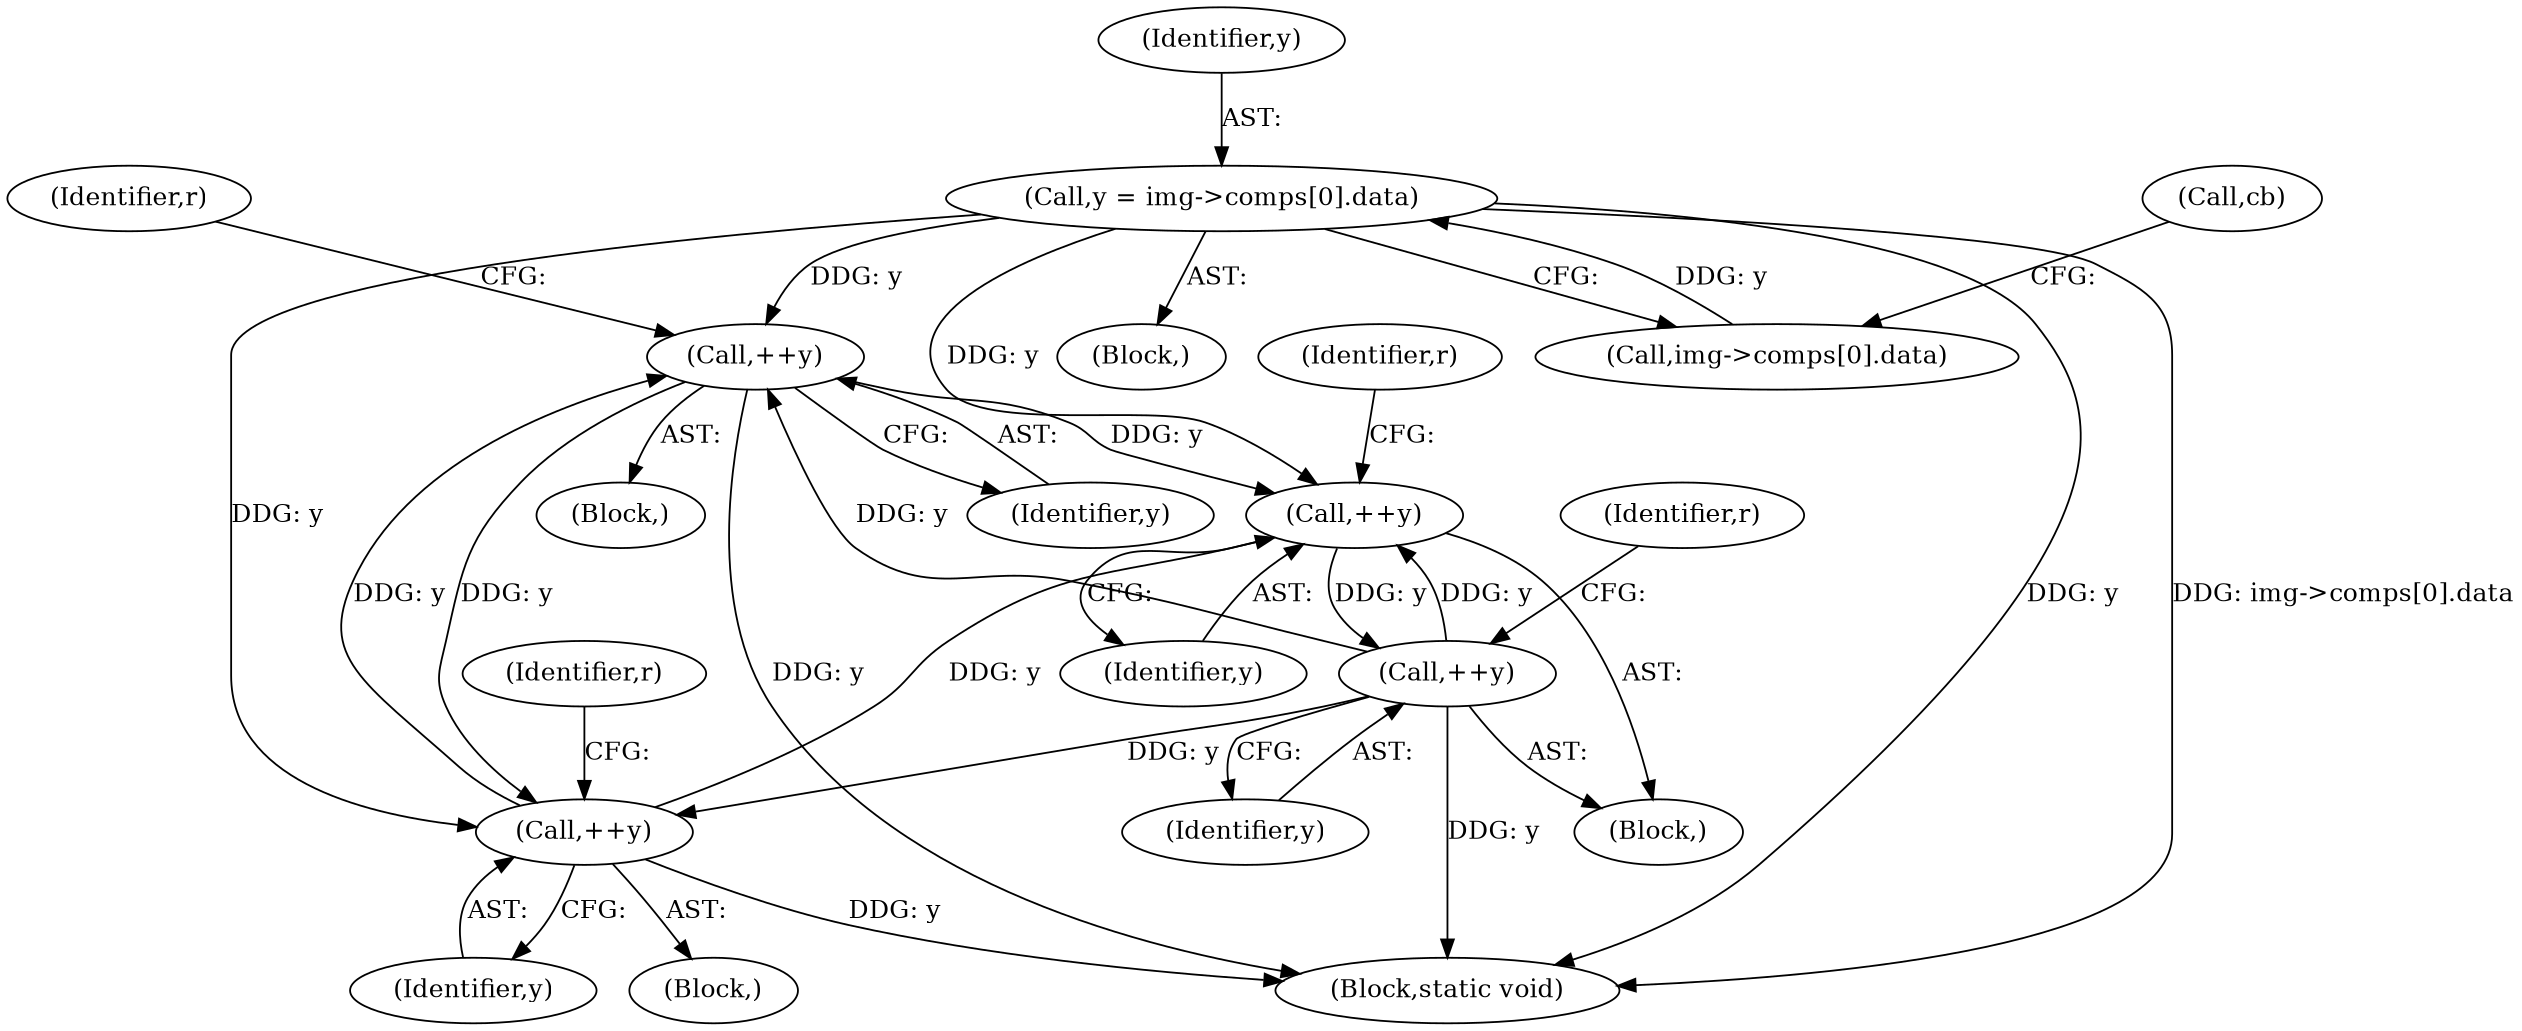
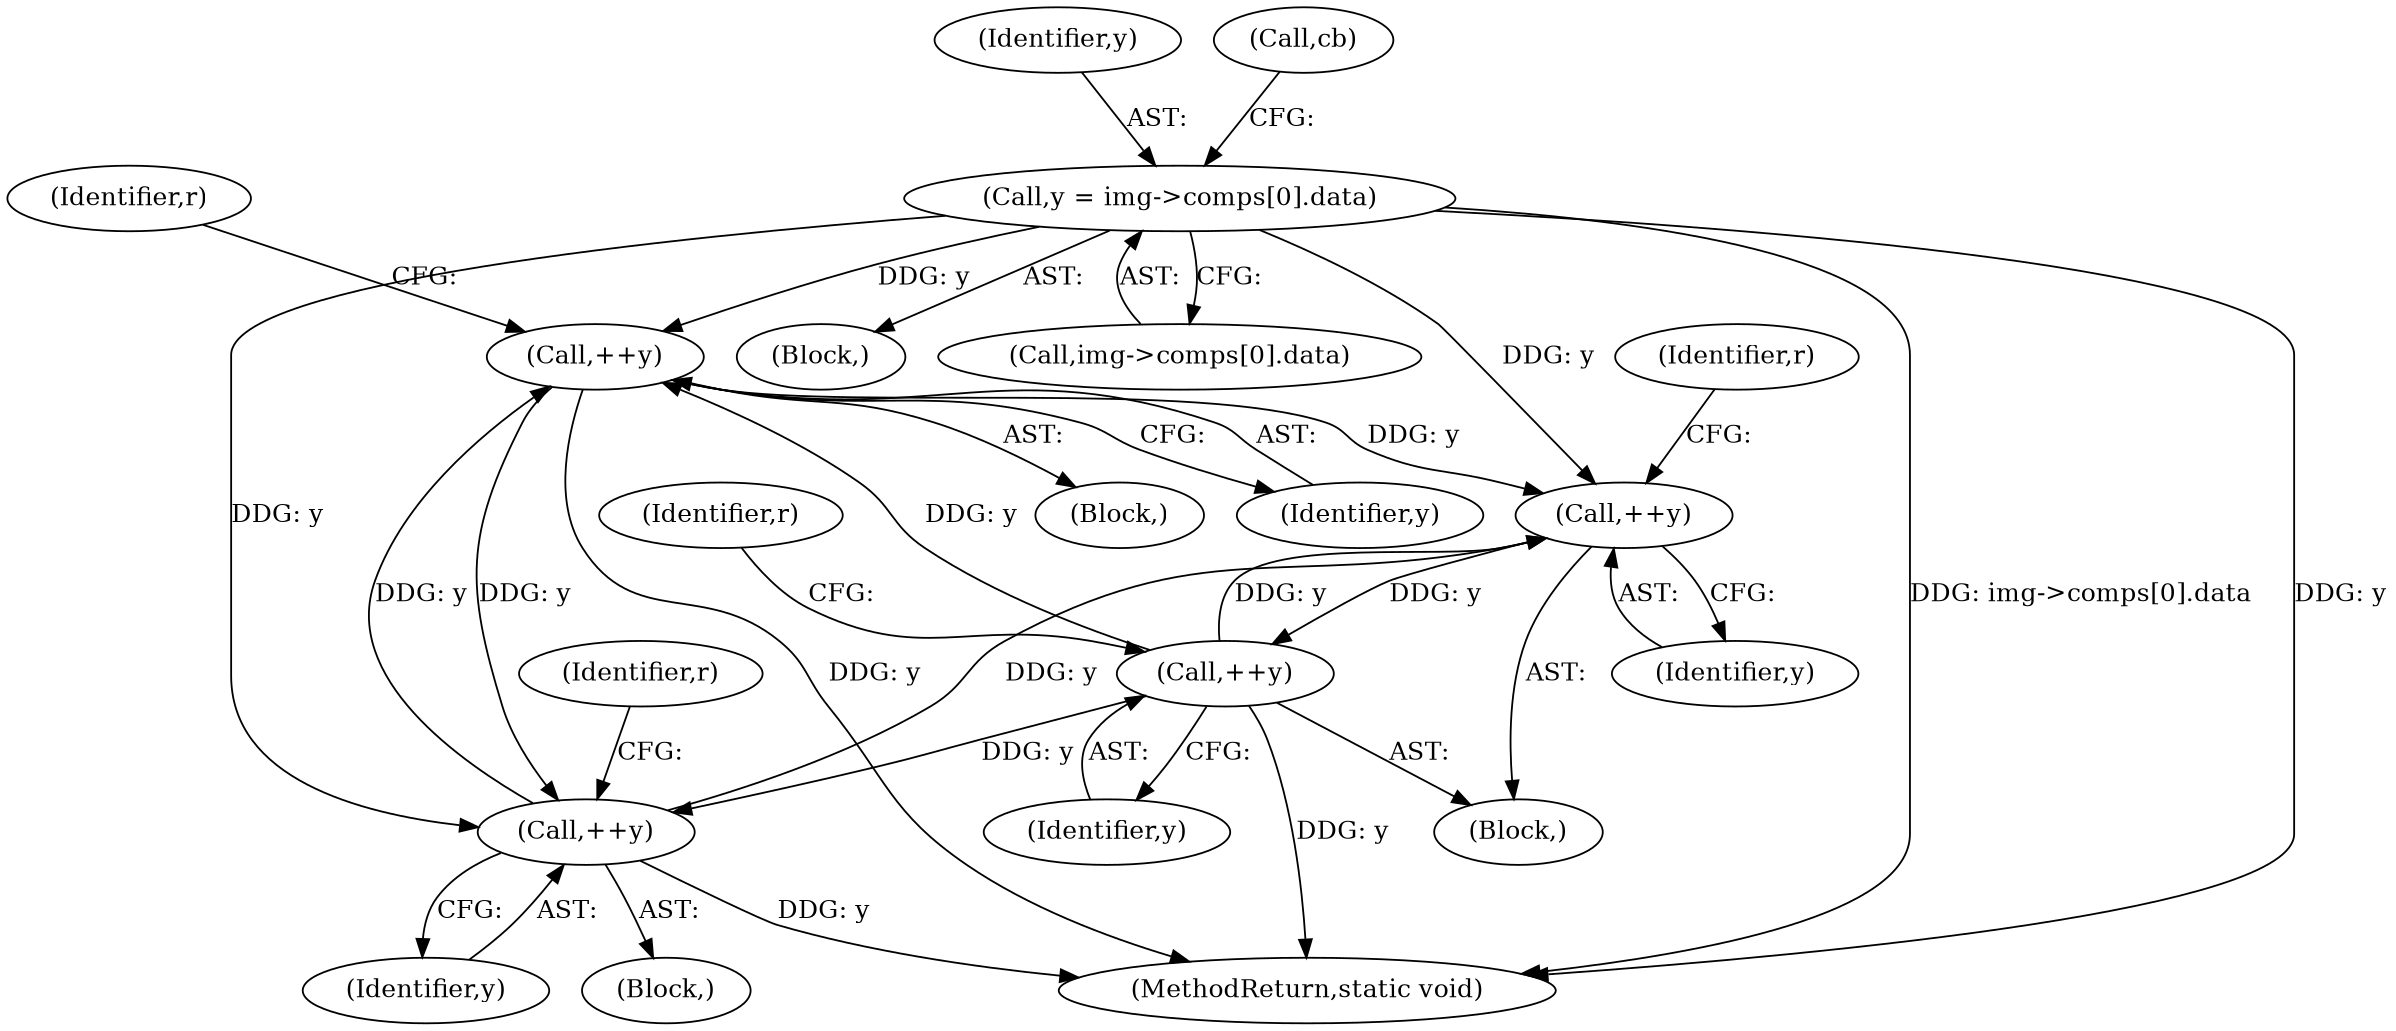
(2024, 271) -> (1248, 111)
(1722, 278) -> (1154, 278)
(1447, 991) -> (1307, 991)
